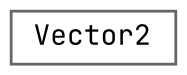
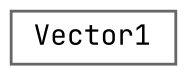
(93, 38) -> (93, 38)
